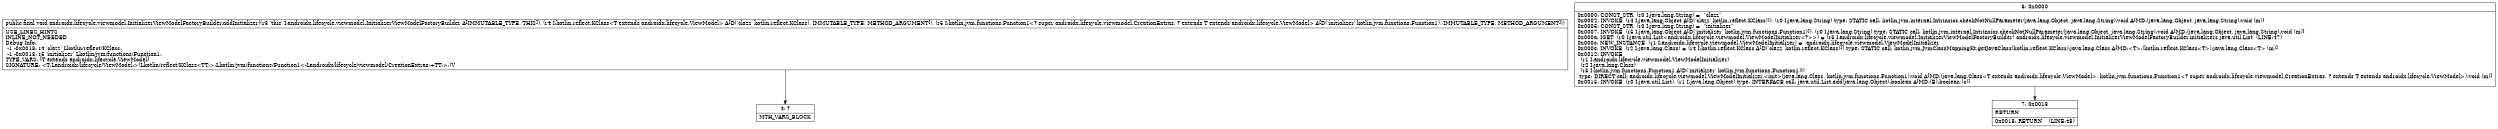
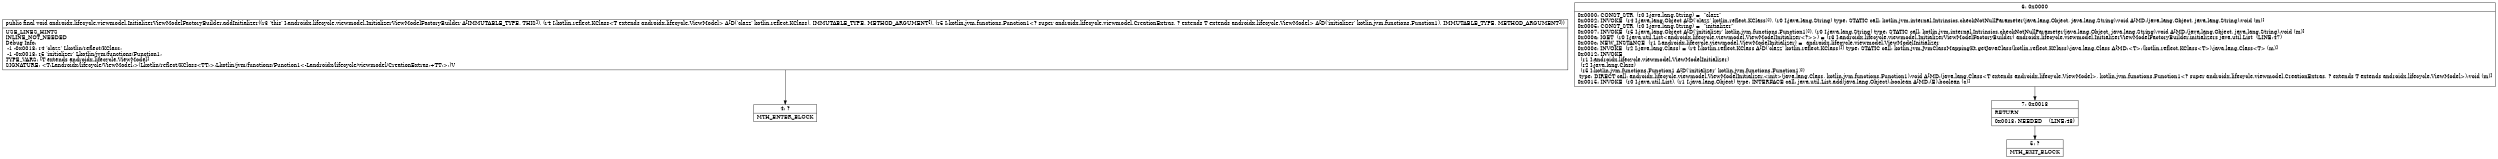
(785, 117) -> (785, 117)
(2035, 121) -> (2035, 121)
none -> (2035, 148)
